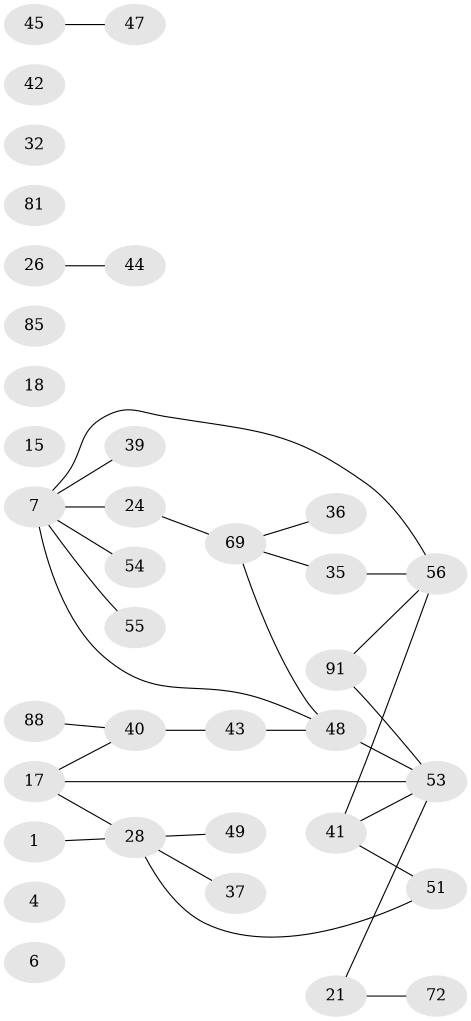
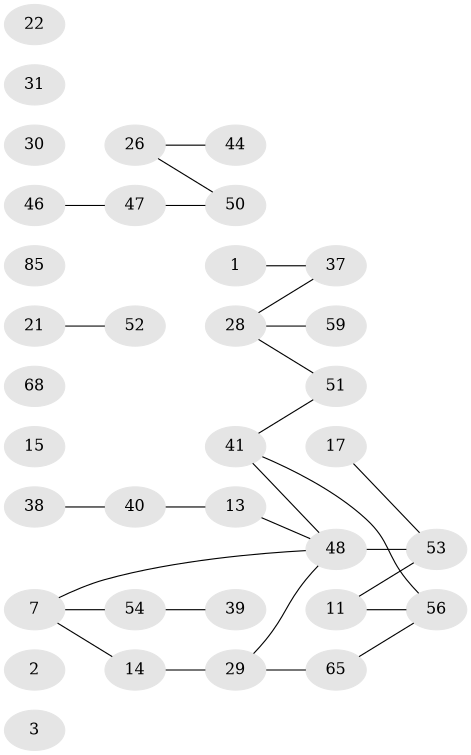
(35, 25) -> (35, 205)
(35, 85) -> none
(35, 145) -> (35, 25)
none -> (35, 145)
(35, 205) -> (35, 85)
none -> (236, 205)
(35, 386) -> (35, 386)
(241, 428) -> none
(85, 477) -> (186, 610)
(135, 507) -> (135, 670)
(336, 514) -> none
(236, 544) -> (236, 670)
(336, 574) -> (336, 670)
(135, 628) -> none
(336, 670) -> (336, 610)
(35, 721) -> (35, 507)
(236, 730) -> (236, 507)
(85, 756) -> none
(386, 807) -> (286, 498)
(85, 810) -> none
(236, 833) -> (336, 326)
(85, 840) -> (286, 266)
(386, 889) -> none
(35, 902) -> (35, 670)
(35, 963) -> (35, 730)
(437, 996) -> (135, 326)
